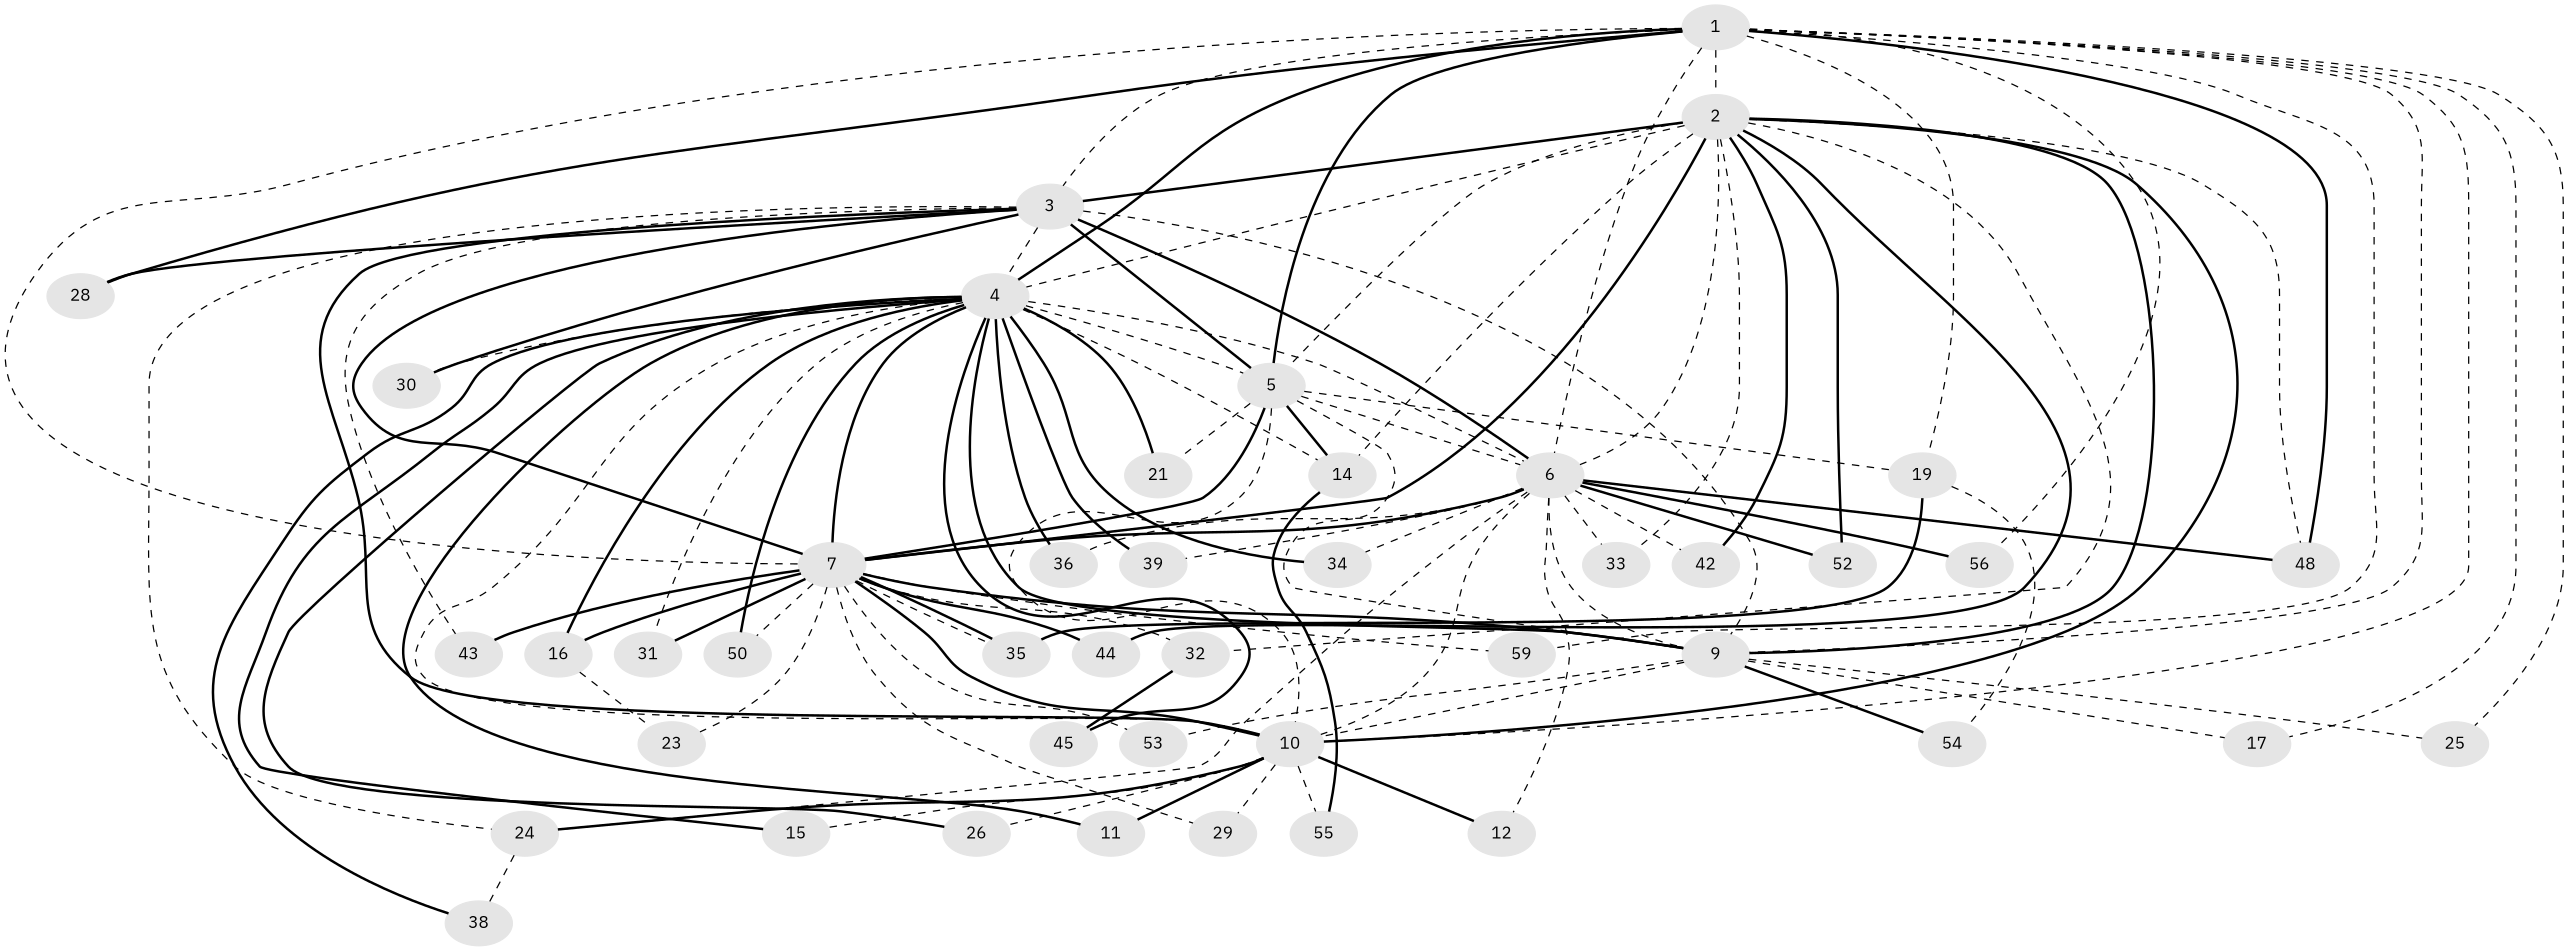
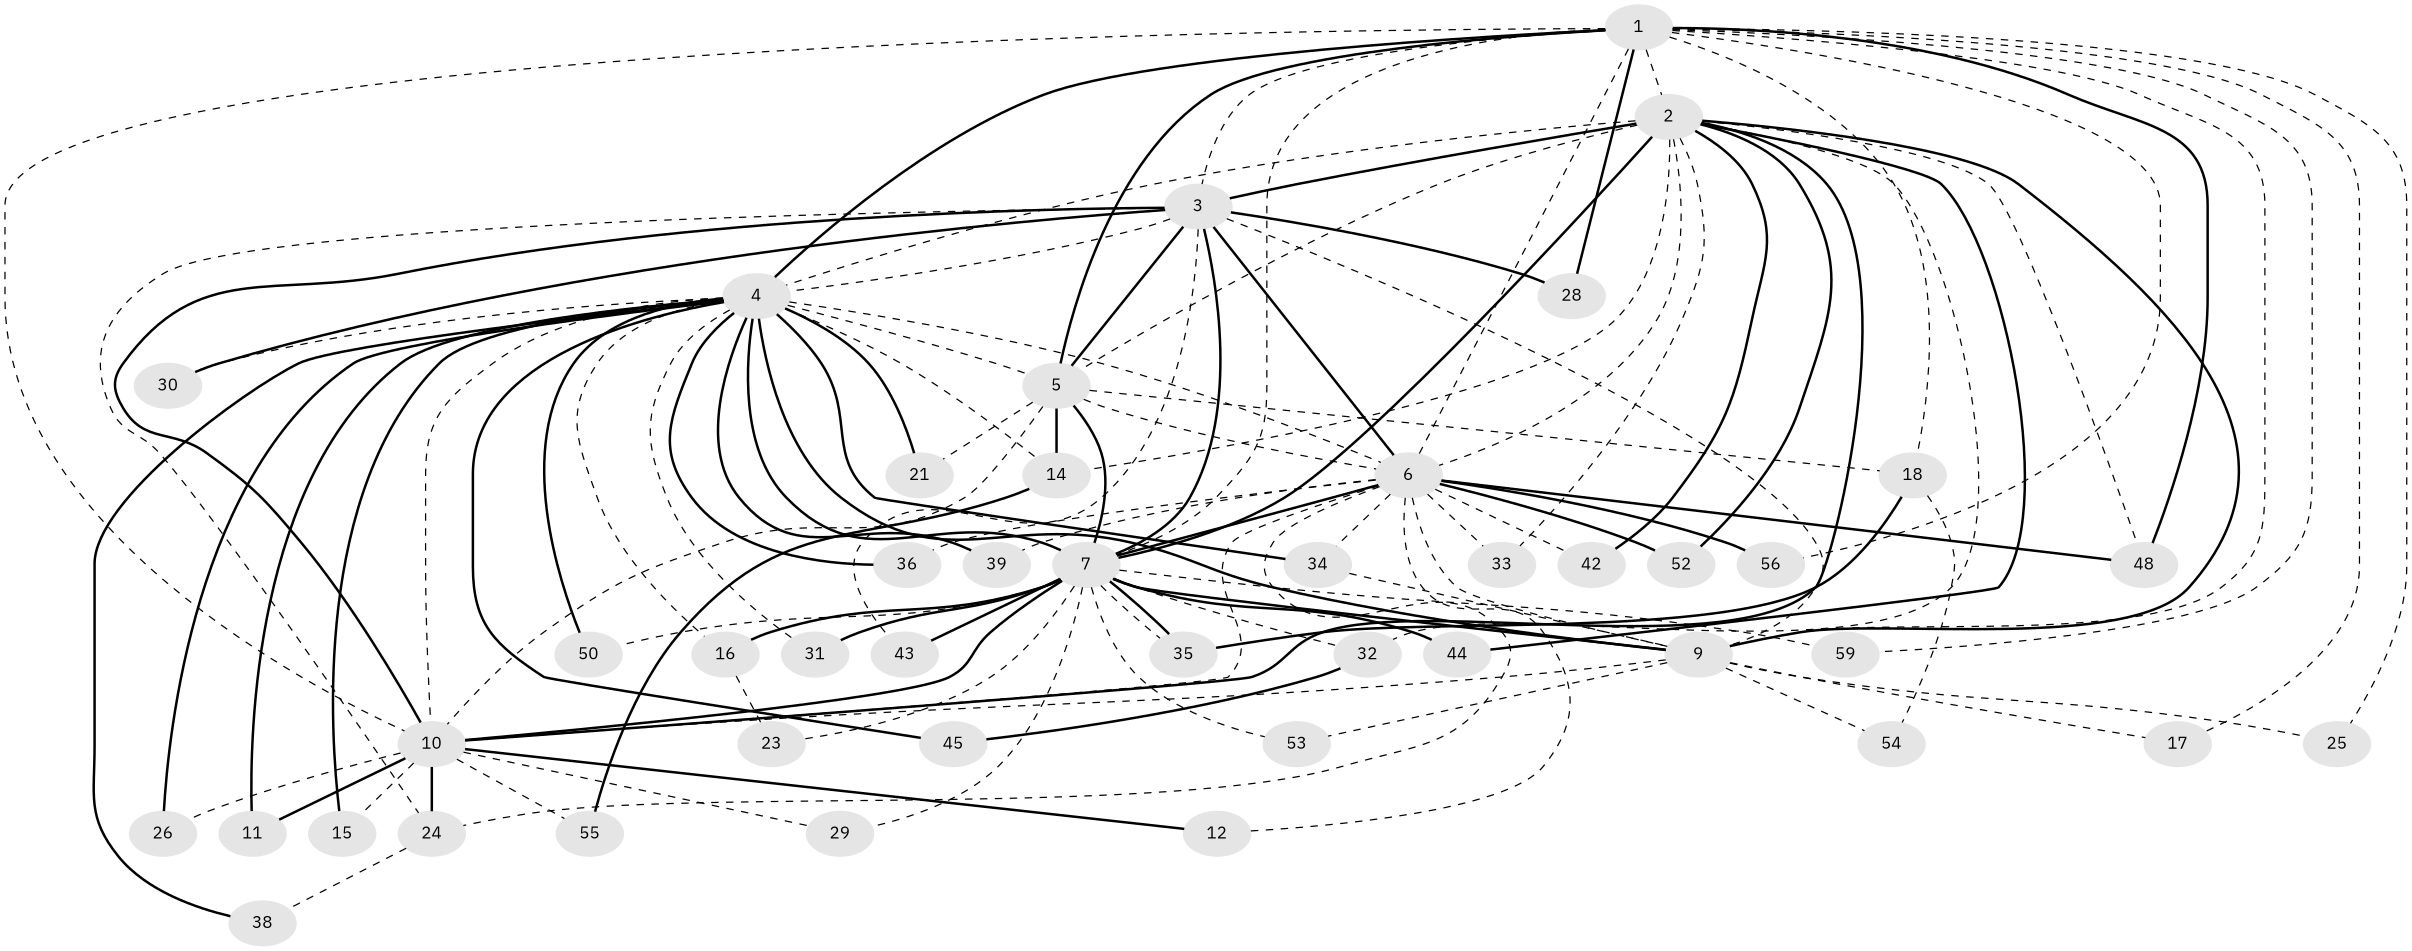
(718, 408) -> (580, 446)
(1922, 475) -> (1913, 475)
(1334, 595) -> (1508, 610)
(1834, 699) -> (1795, 699)
